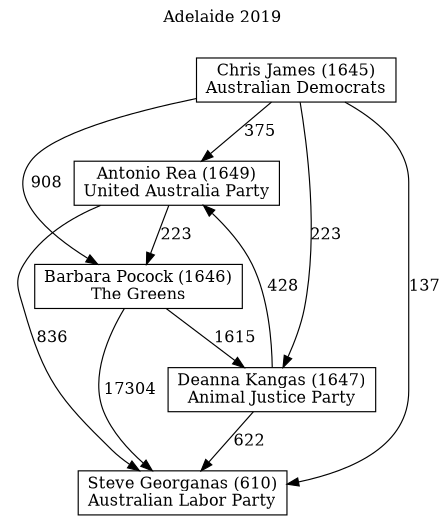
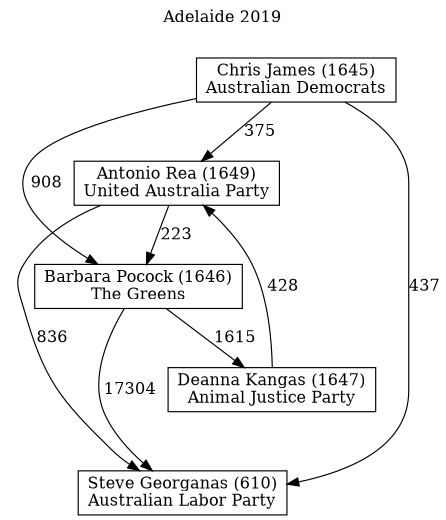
(311, 231) -> none
(425, 286) -> (425, 286)
(231, 437) -> none
